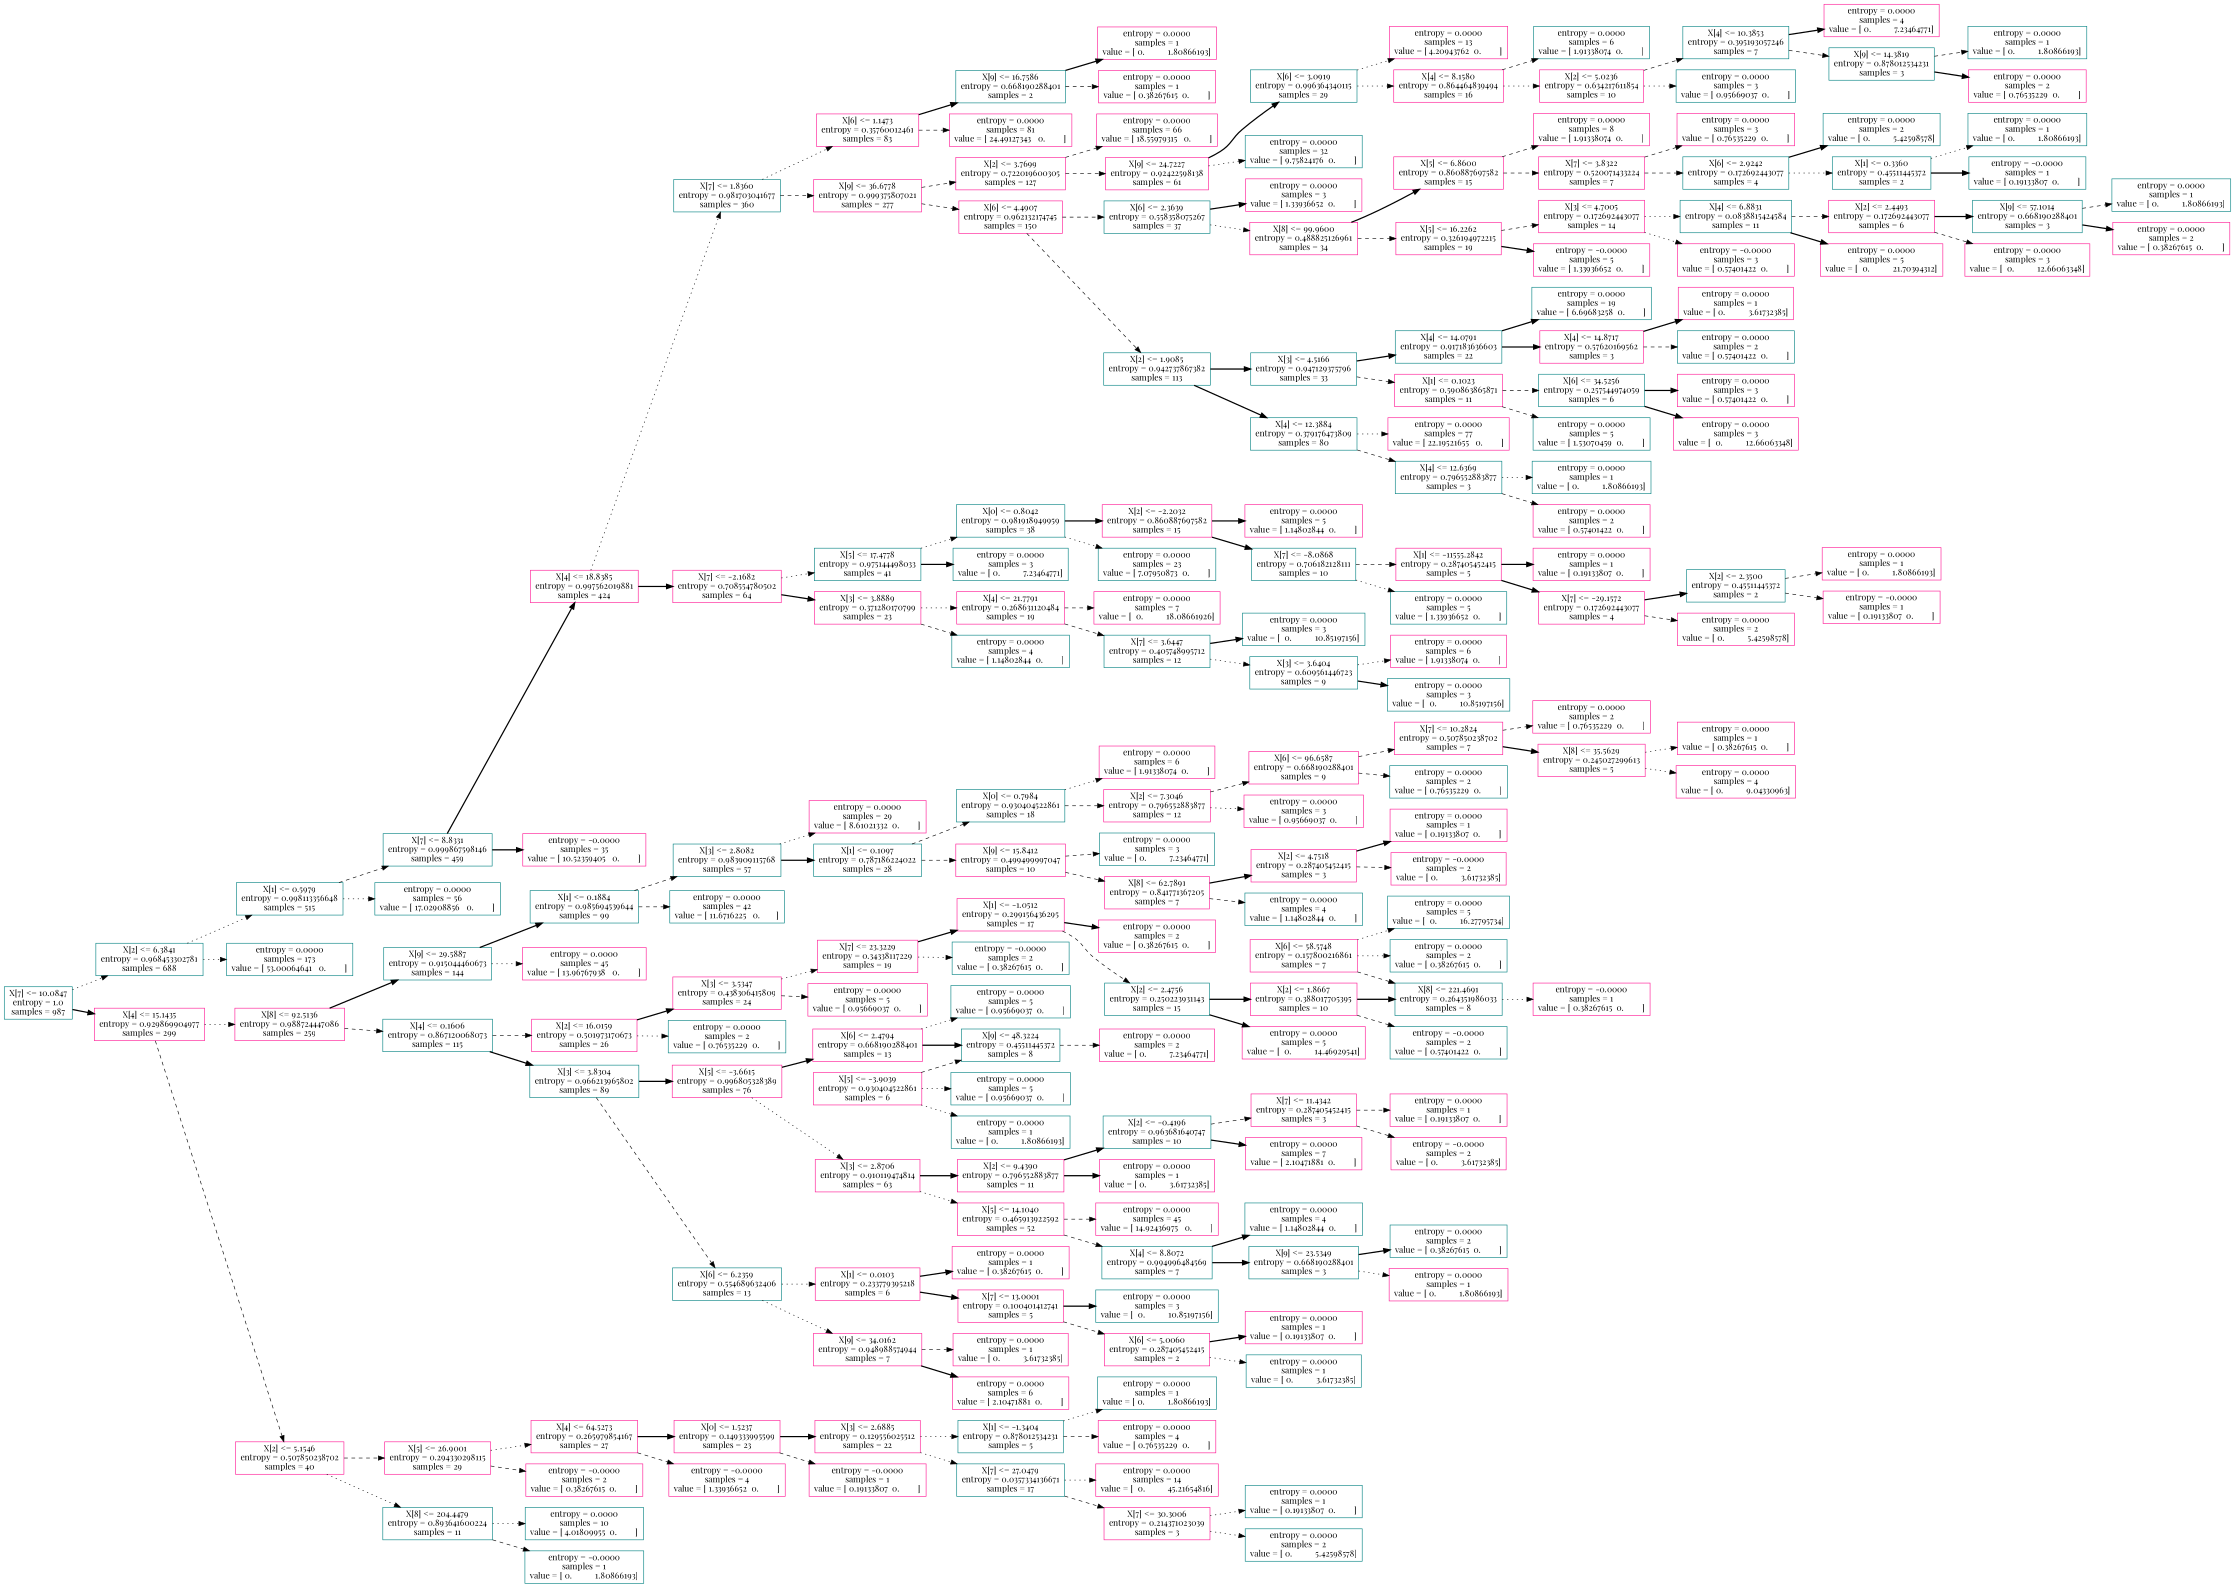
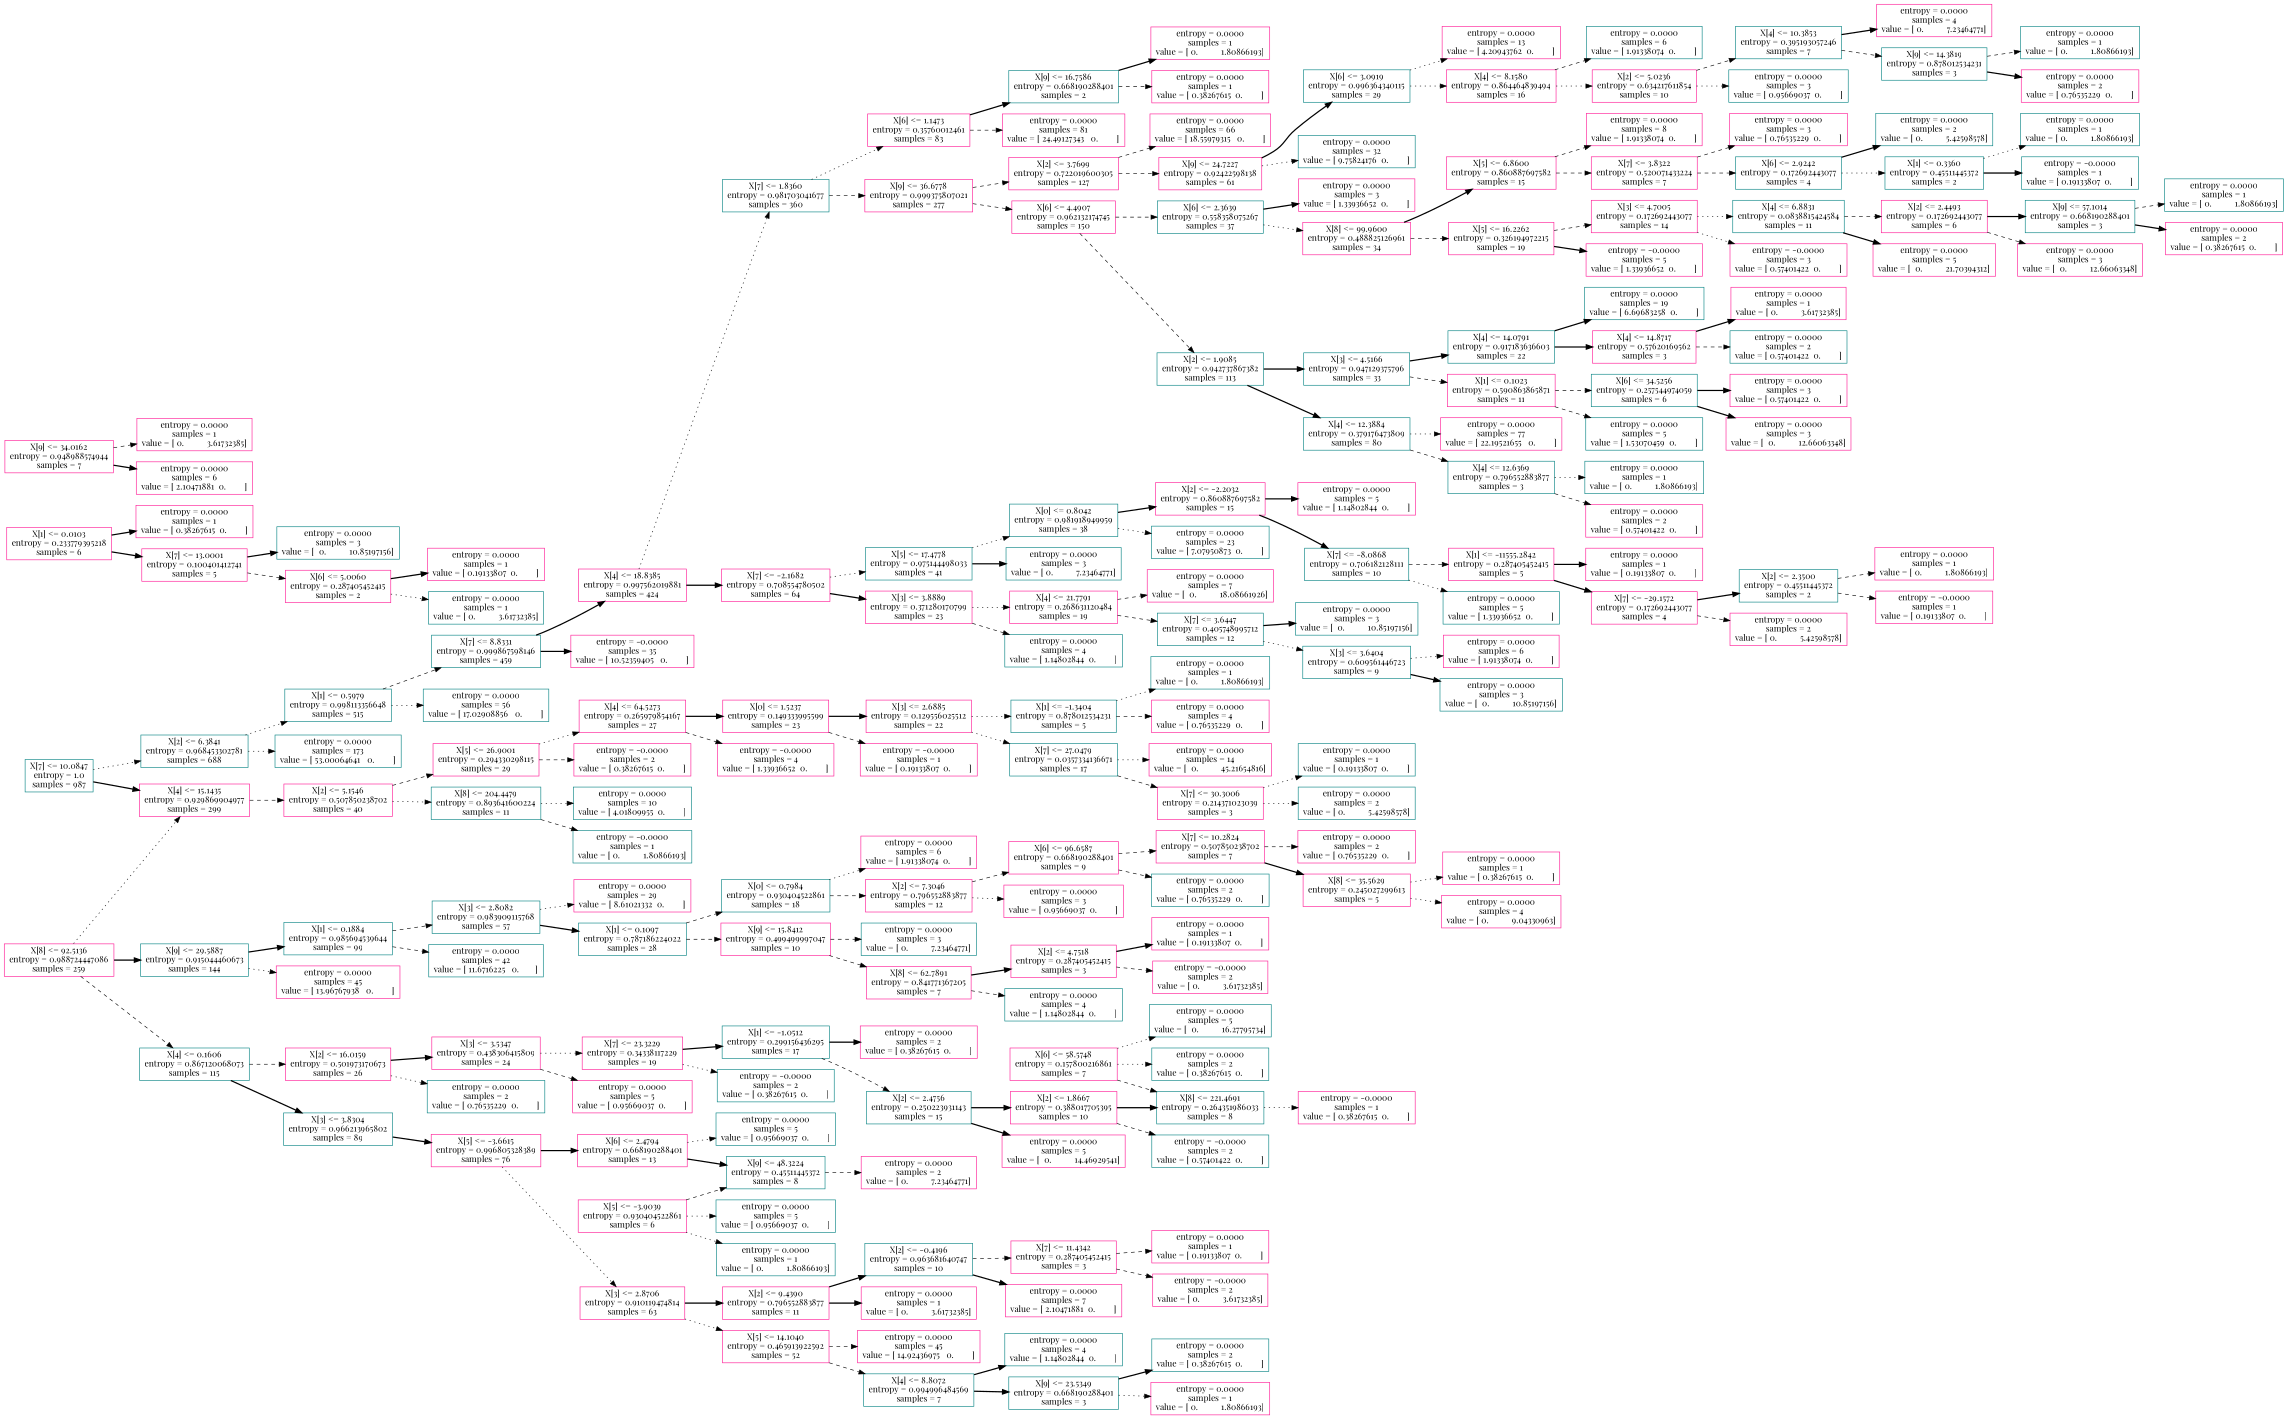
(1011, 915) -> (776, 1042)
(217, 1024) -> (125, 882)
(727, 1284) -> none
